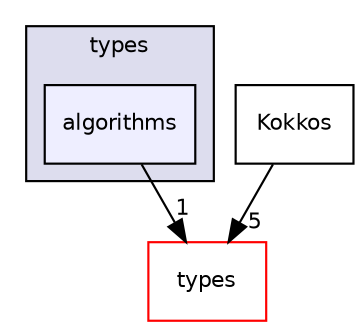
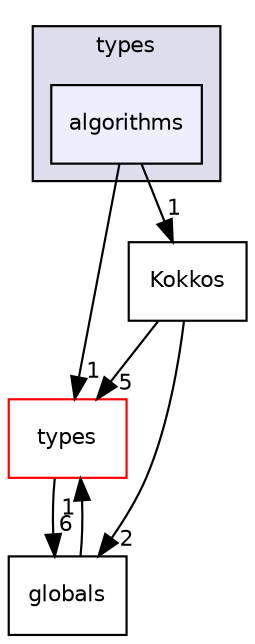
none -> (154, 194)
none -> (68, 596)
